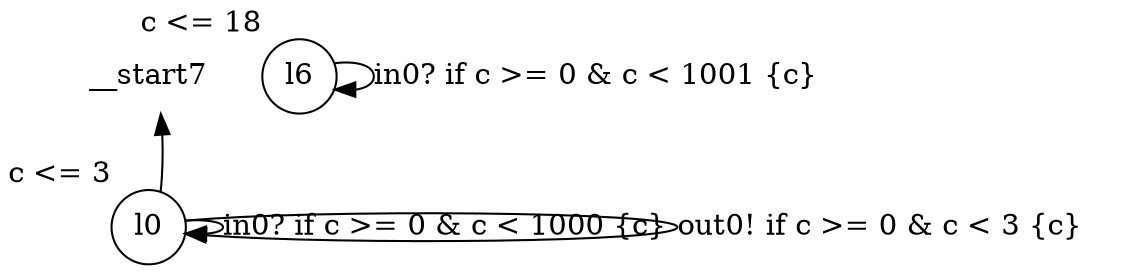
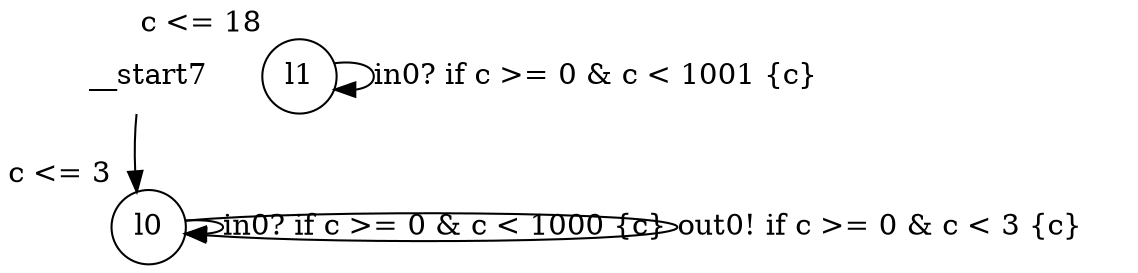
(299, 76) -> (299, 76)
(162, 163) -> (135, 142)
